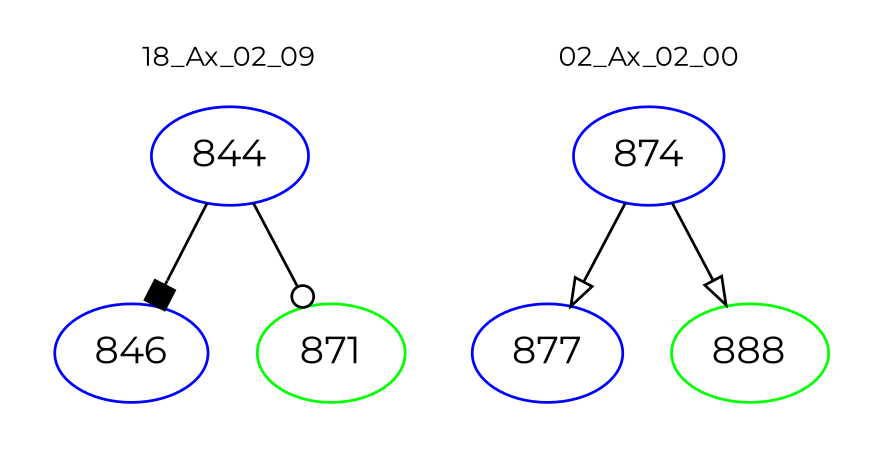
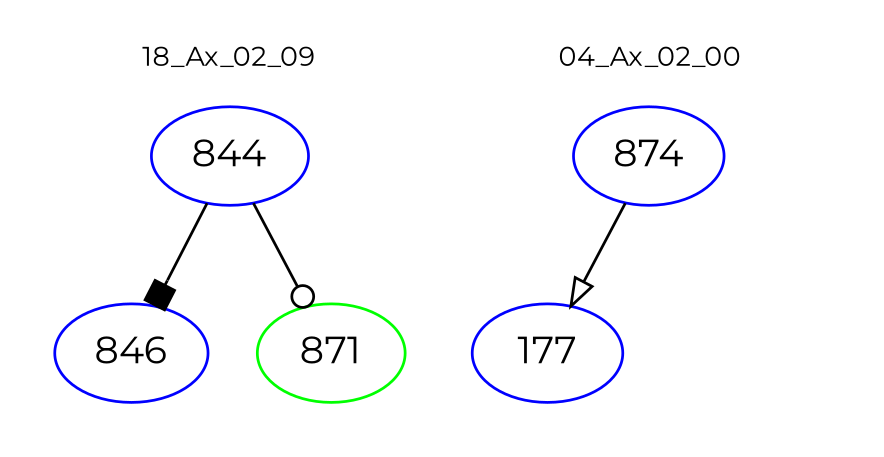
(650, 59) -> (650, 59)
(548, 353) -> (548, 353)
(750, 353) -> none
